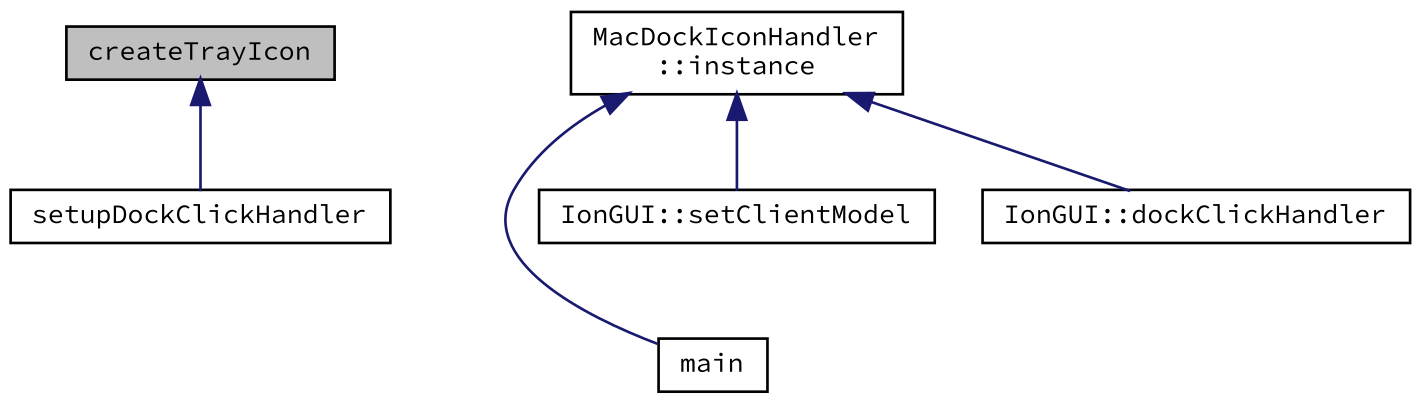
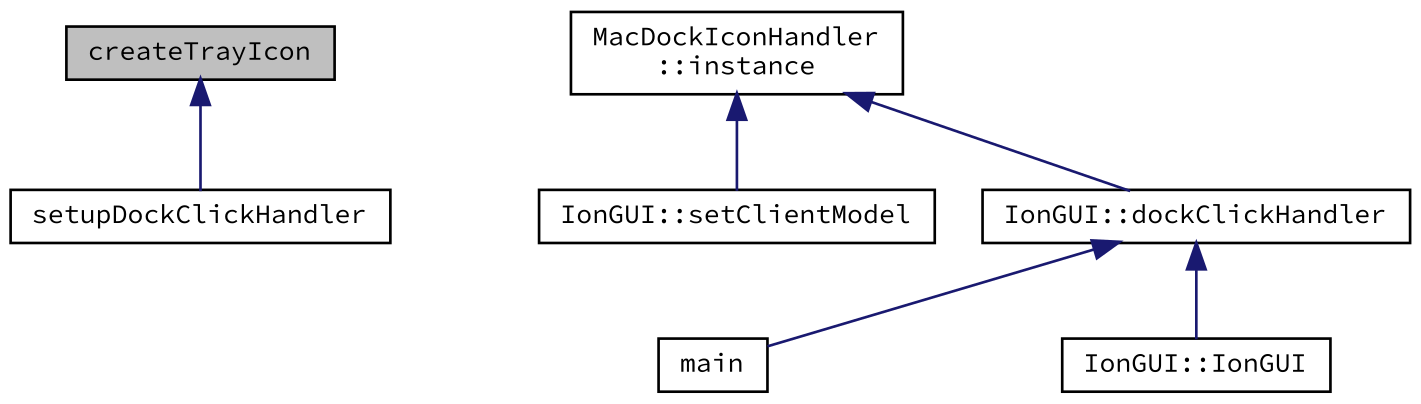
(511, 243) -> (931, 298)
none -> (1196, 365)
